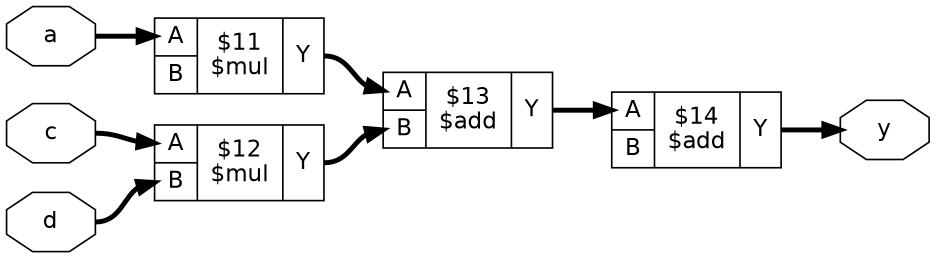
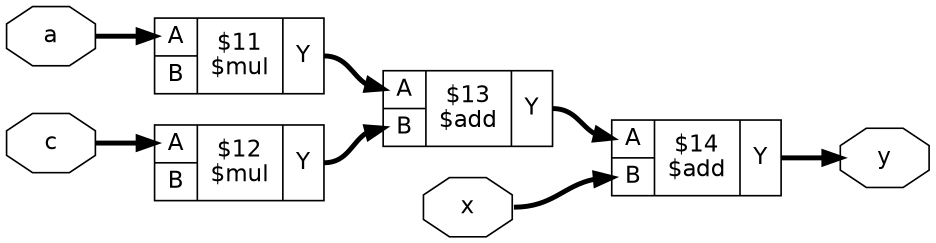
none -> (468, 207)
(51, 222) -> none
